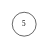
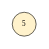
(24, 24) -> (24, 24)
